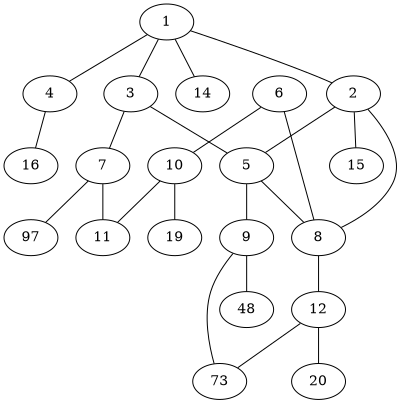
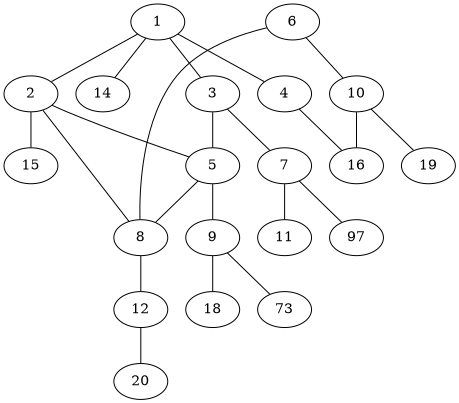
(139, 202) -> (357, 130)
(247, 310) -> (213, 310)
(269, 346) -> none
